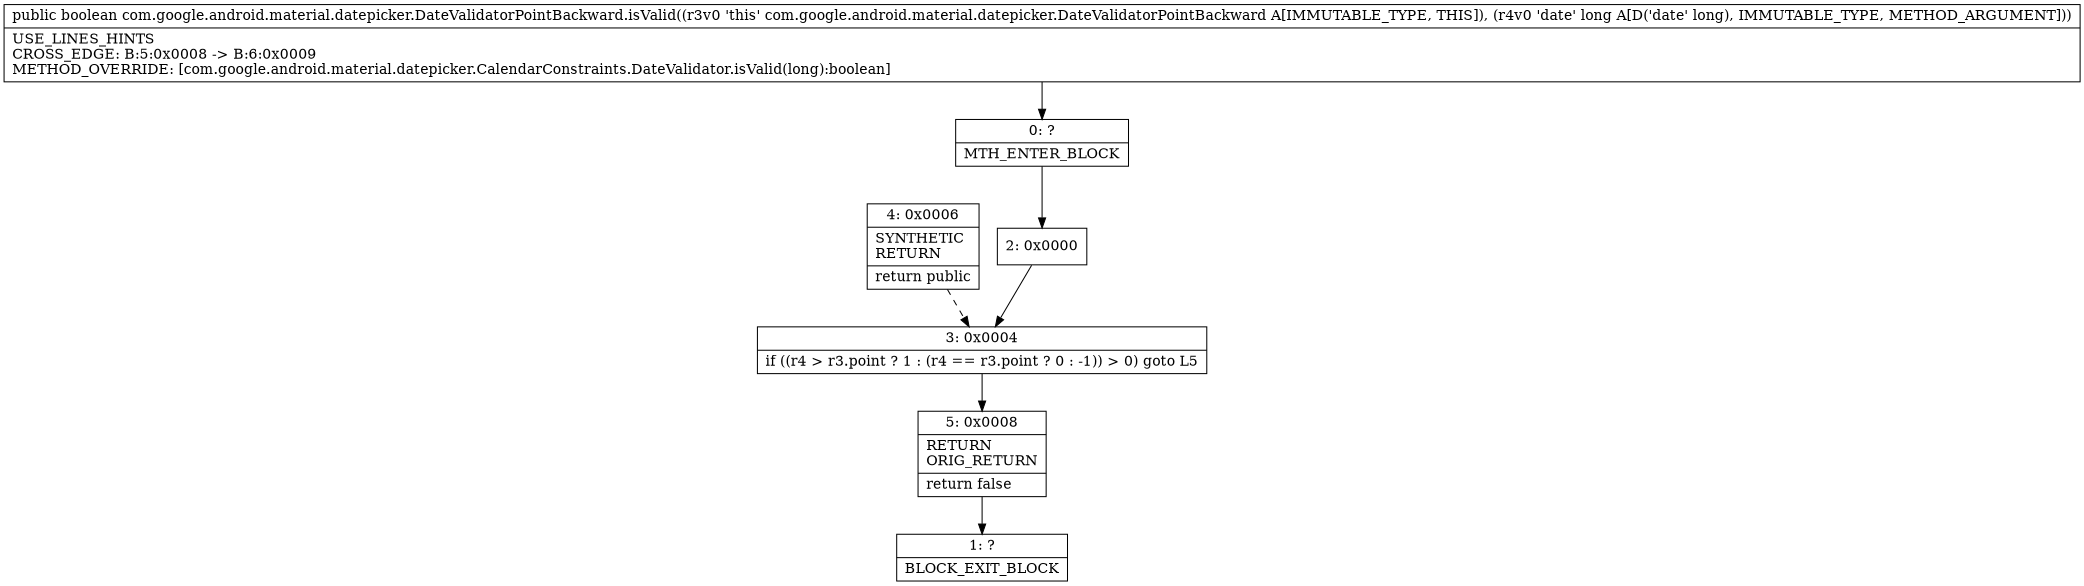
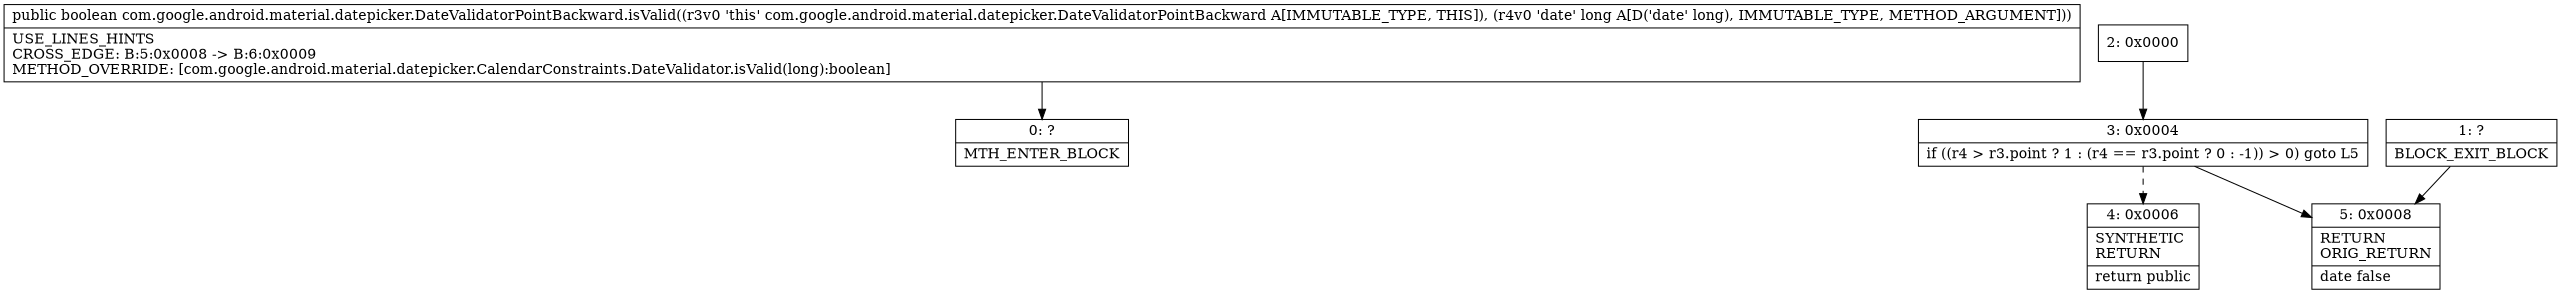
(1042, 192) -> none
(956, 304) -> (2143, 180)
(969, 484) -> (2356, 277)
(982, 510) -> (2436, 181)
